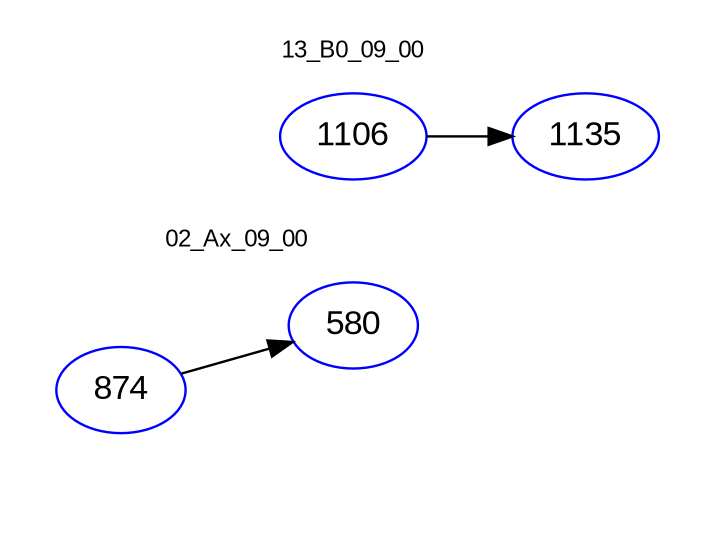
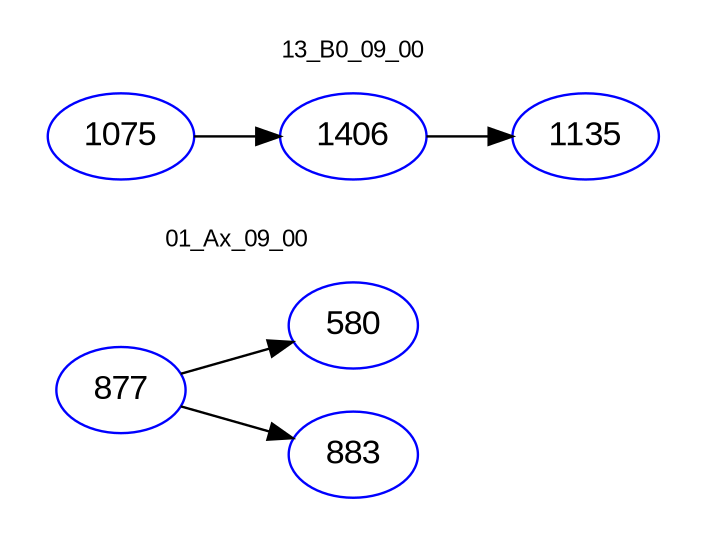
none -> (121, 136)
(353, 136) -> (353, 136)
(237, 241) -> (237, 241)
(121, 390) -> (121, 390)
none -> (353, 455)
